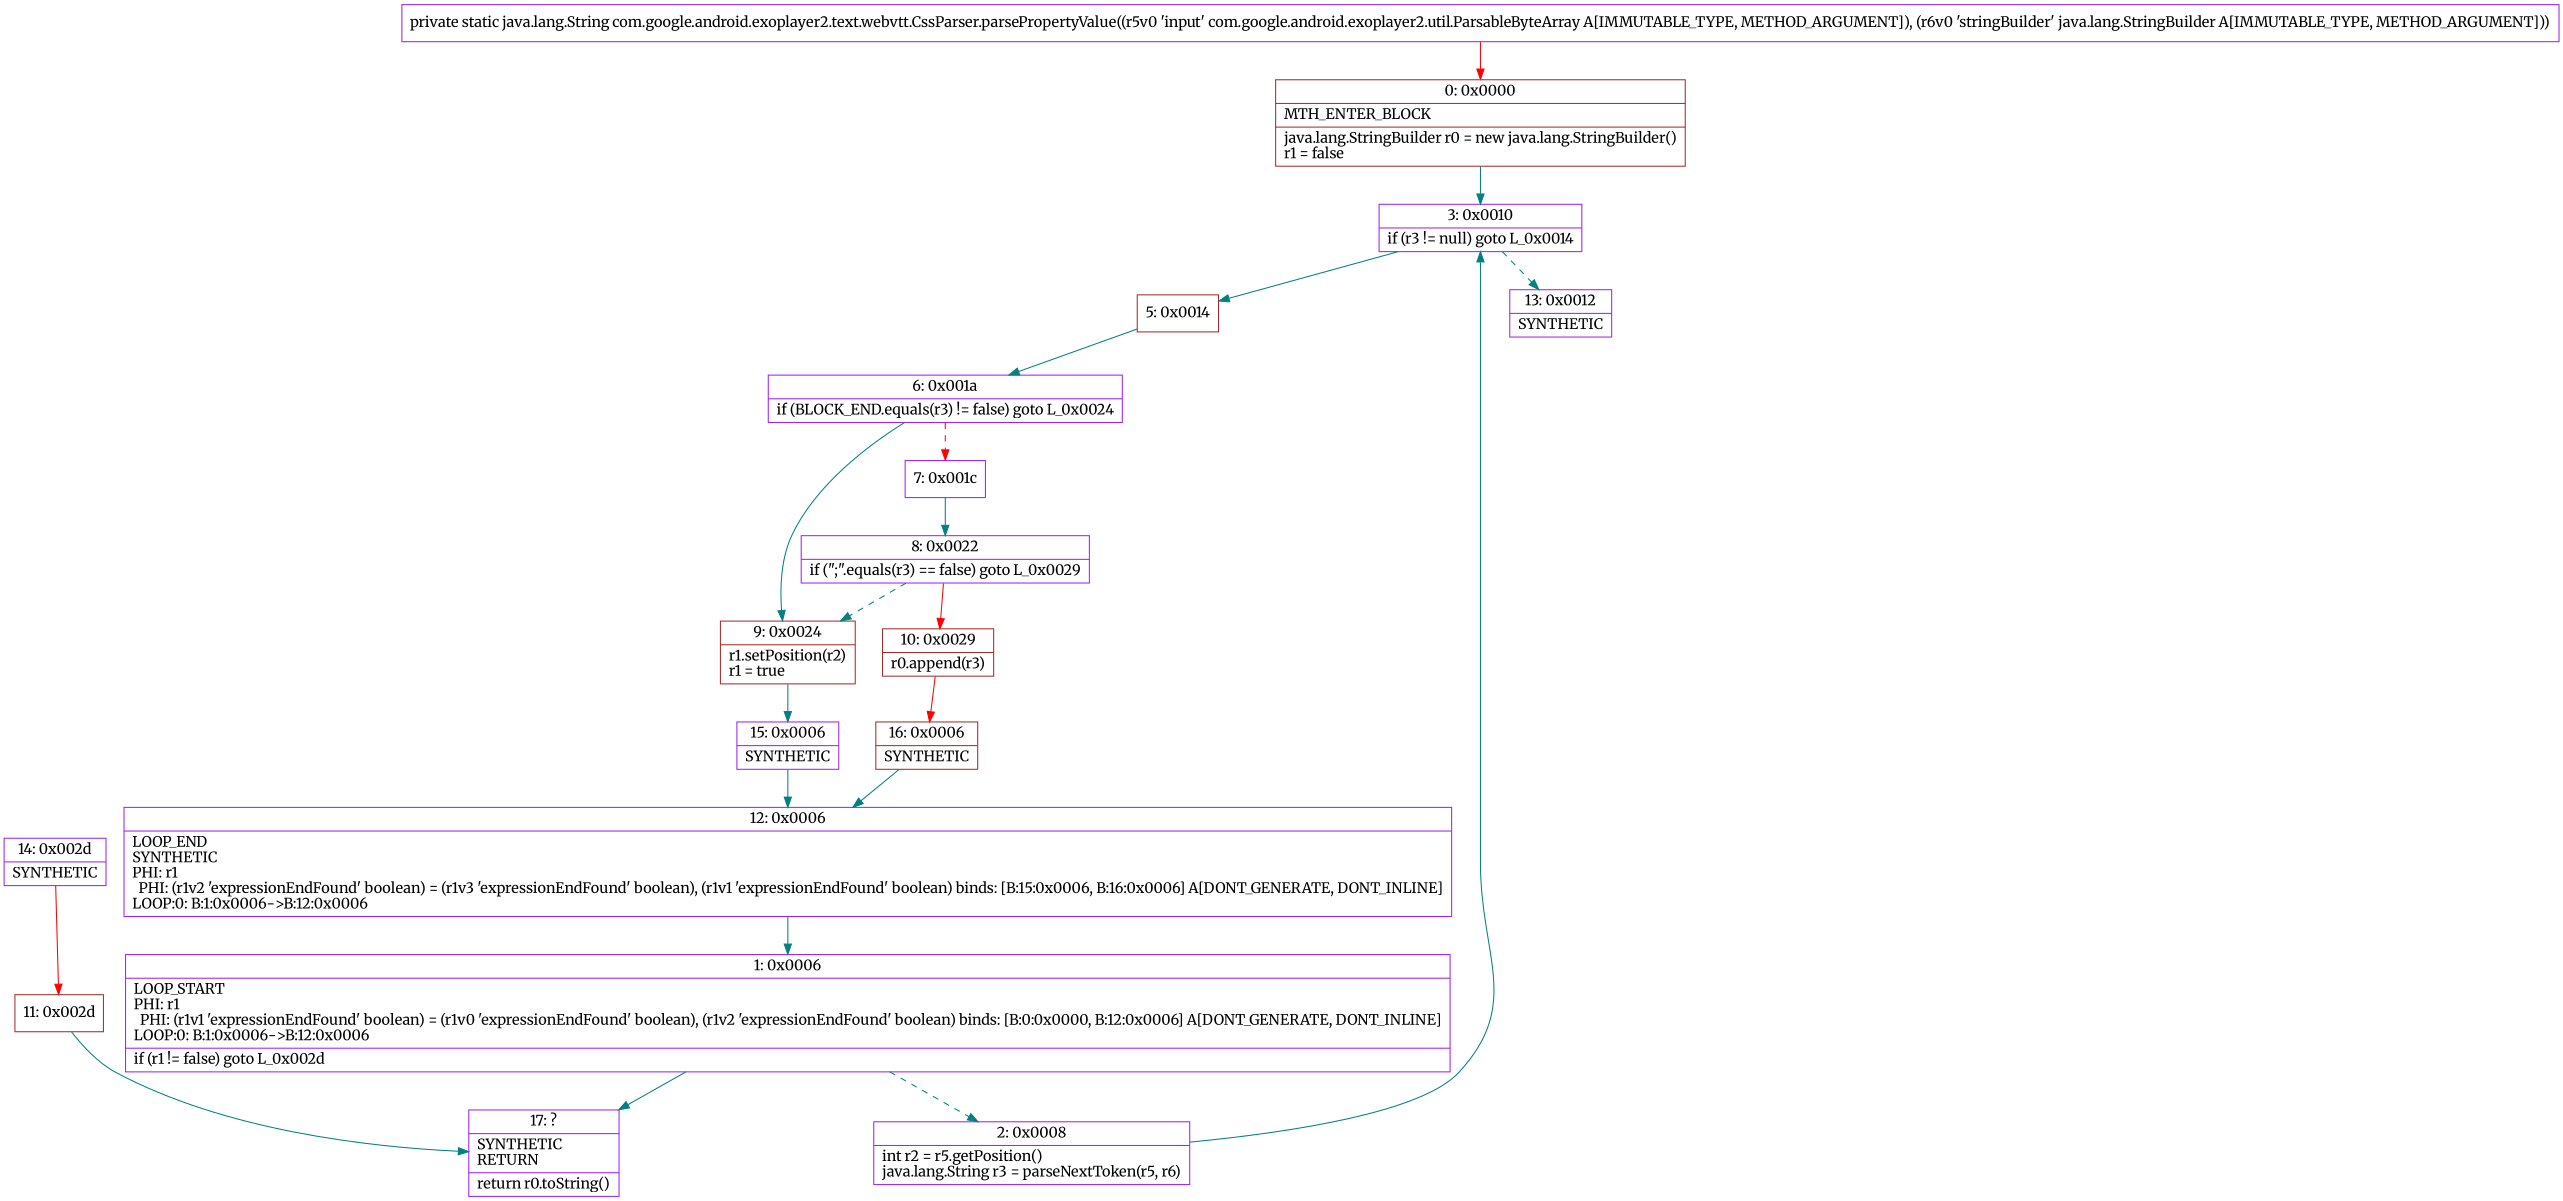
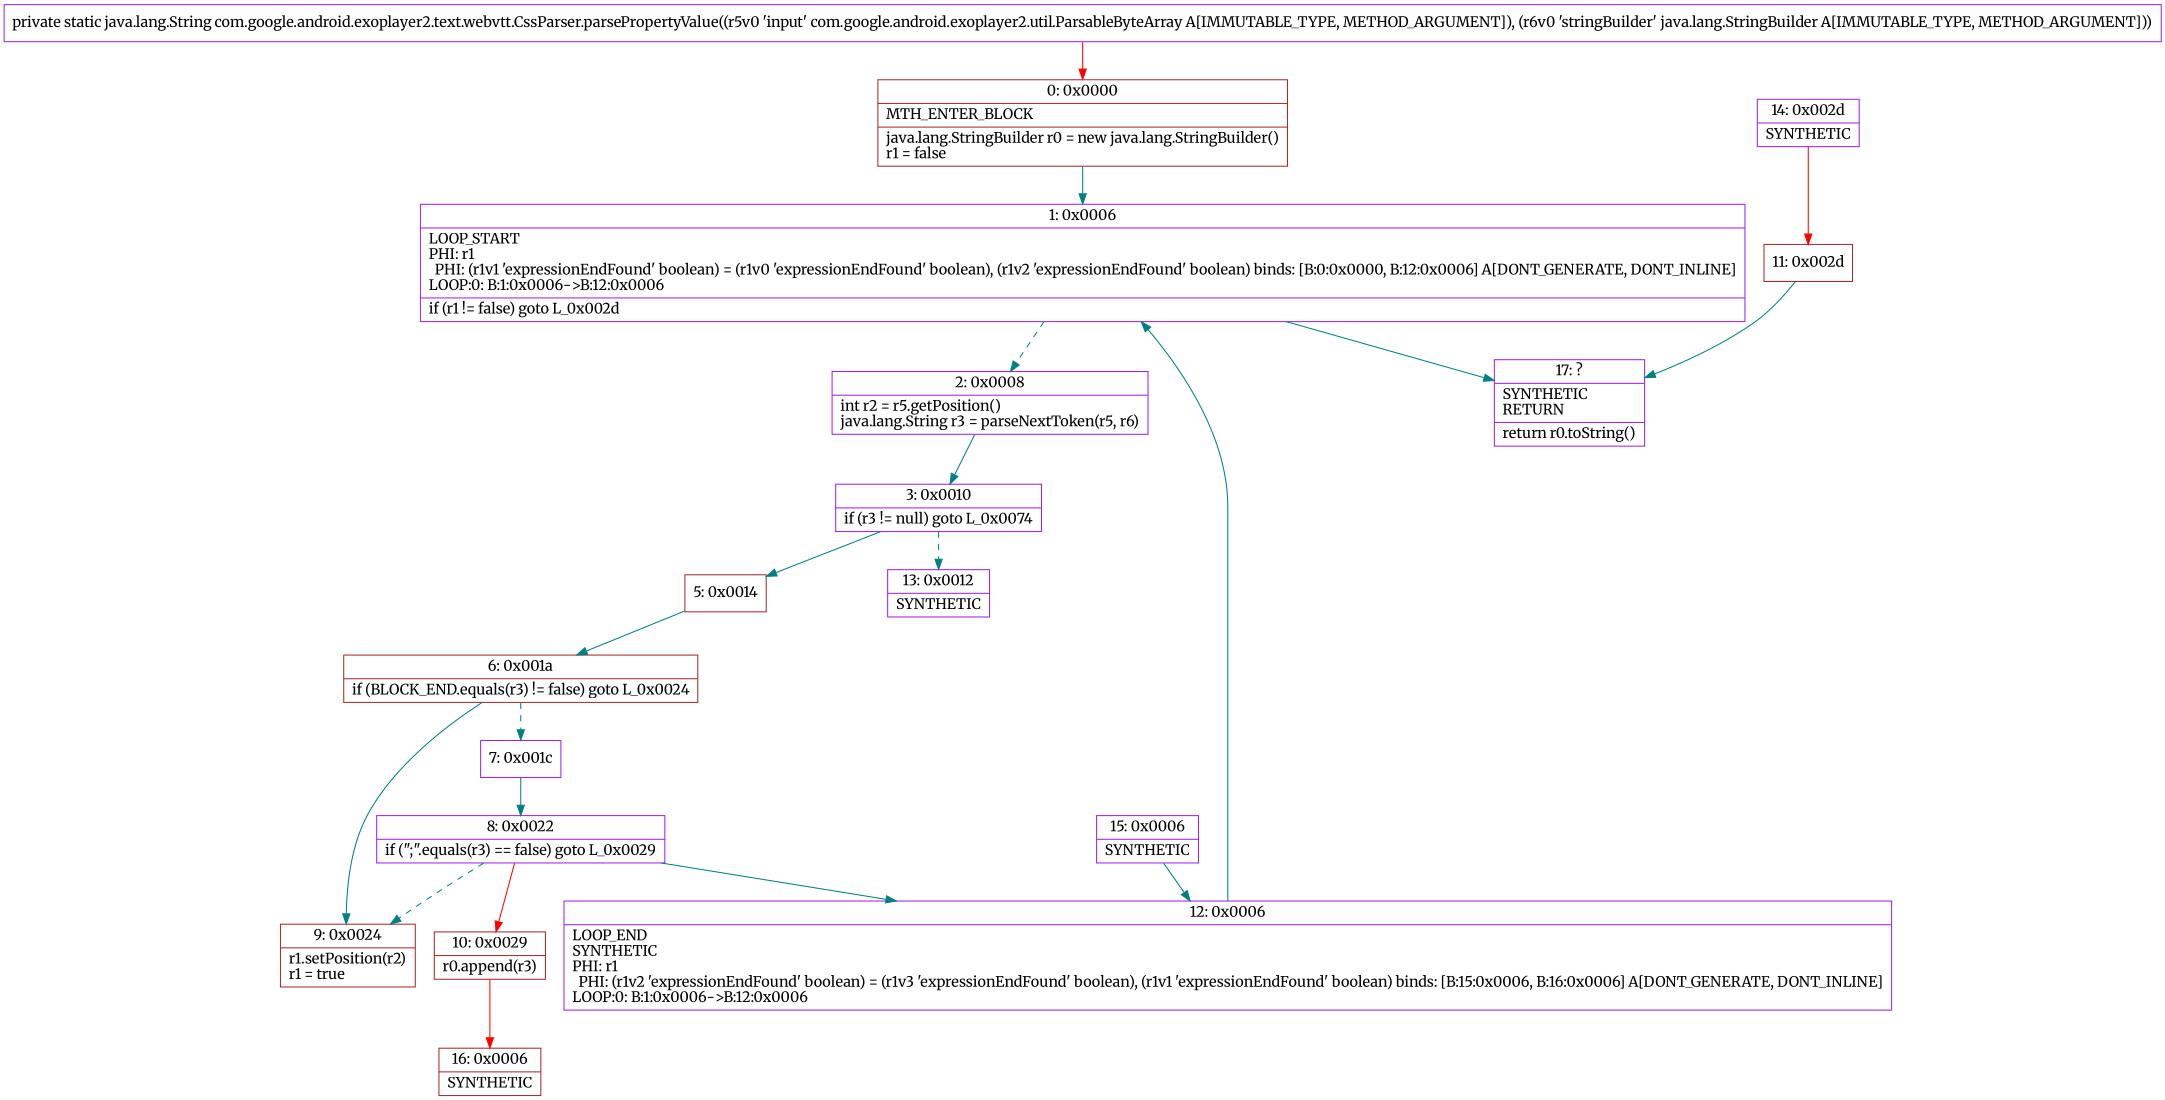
(1480, 180) -> (1083, 180)
(1480, 239) -> (939, 519)
(945, 399) -> (521, 679)
(945, 436) -> (521, 716)
(788, 698) -> none
(880, 785) -> (774, 881)
